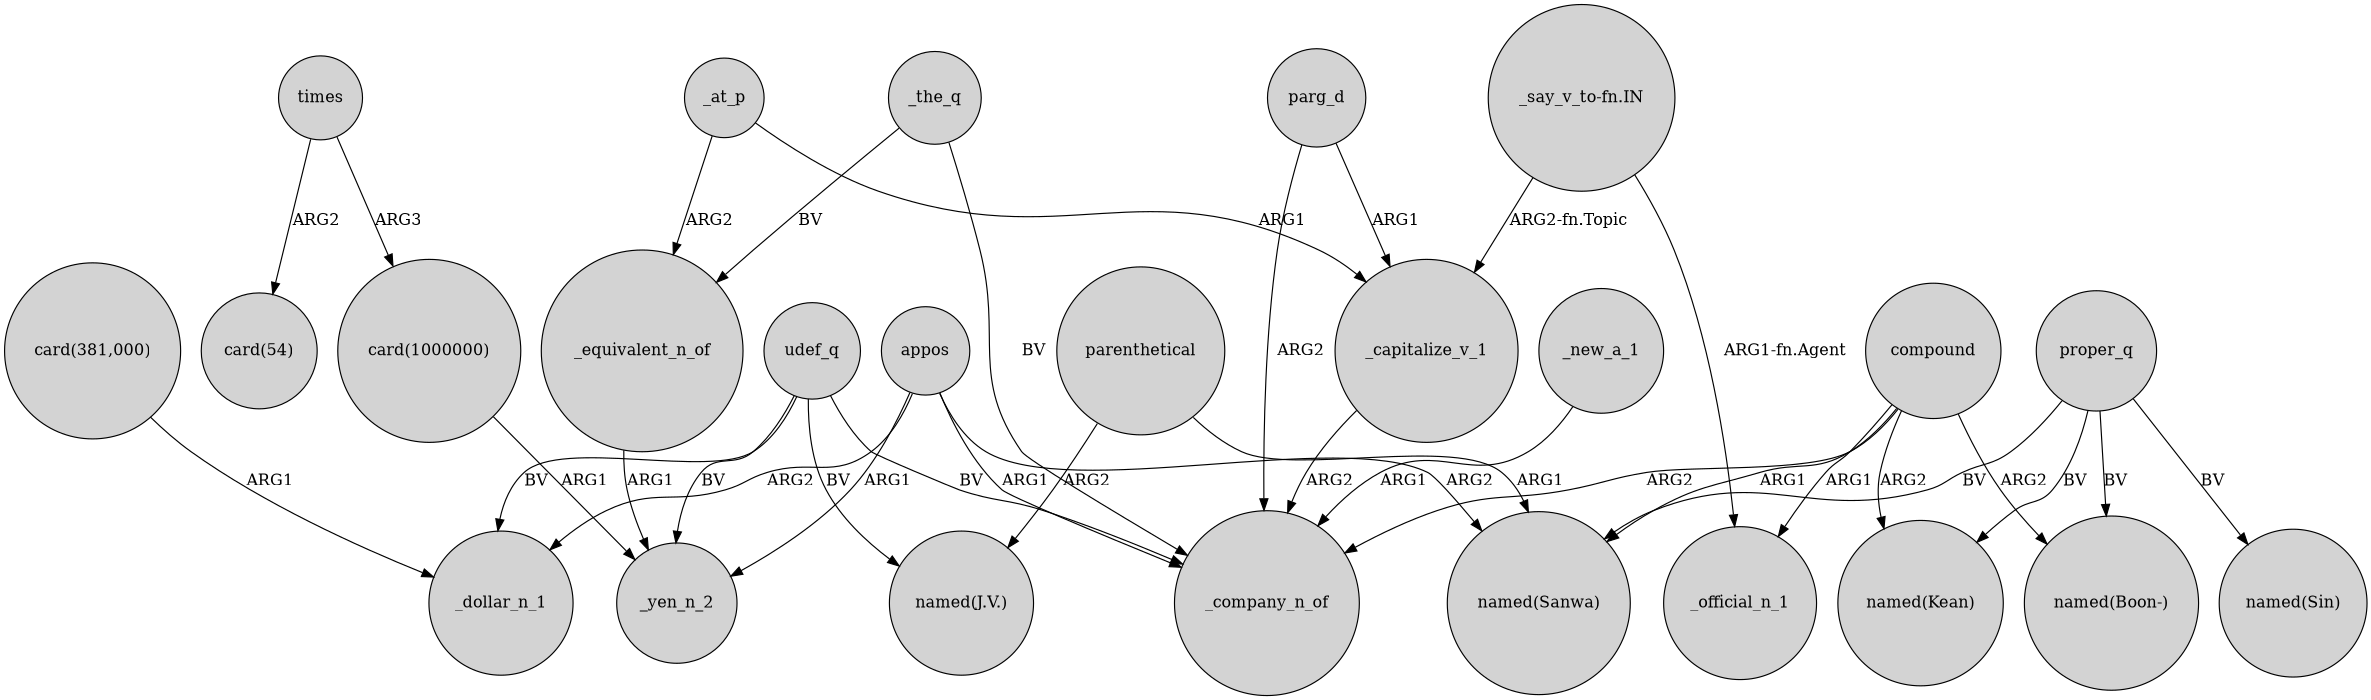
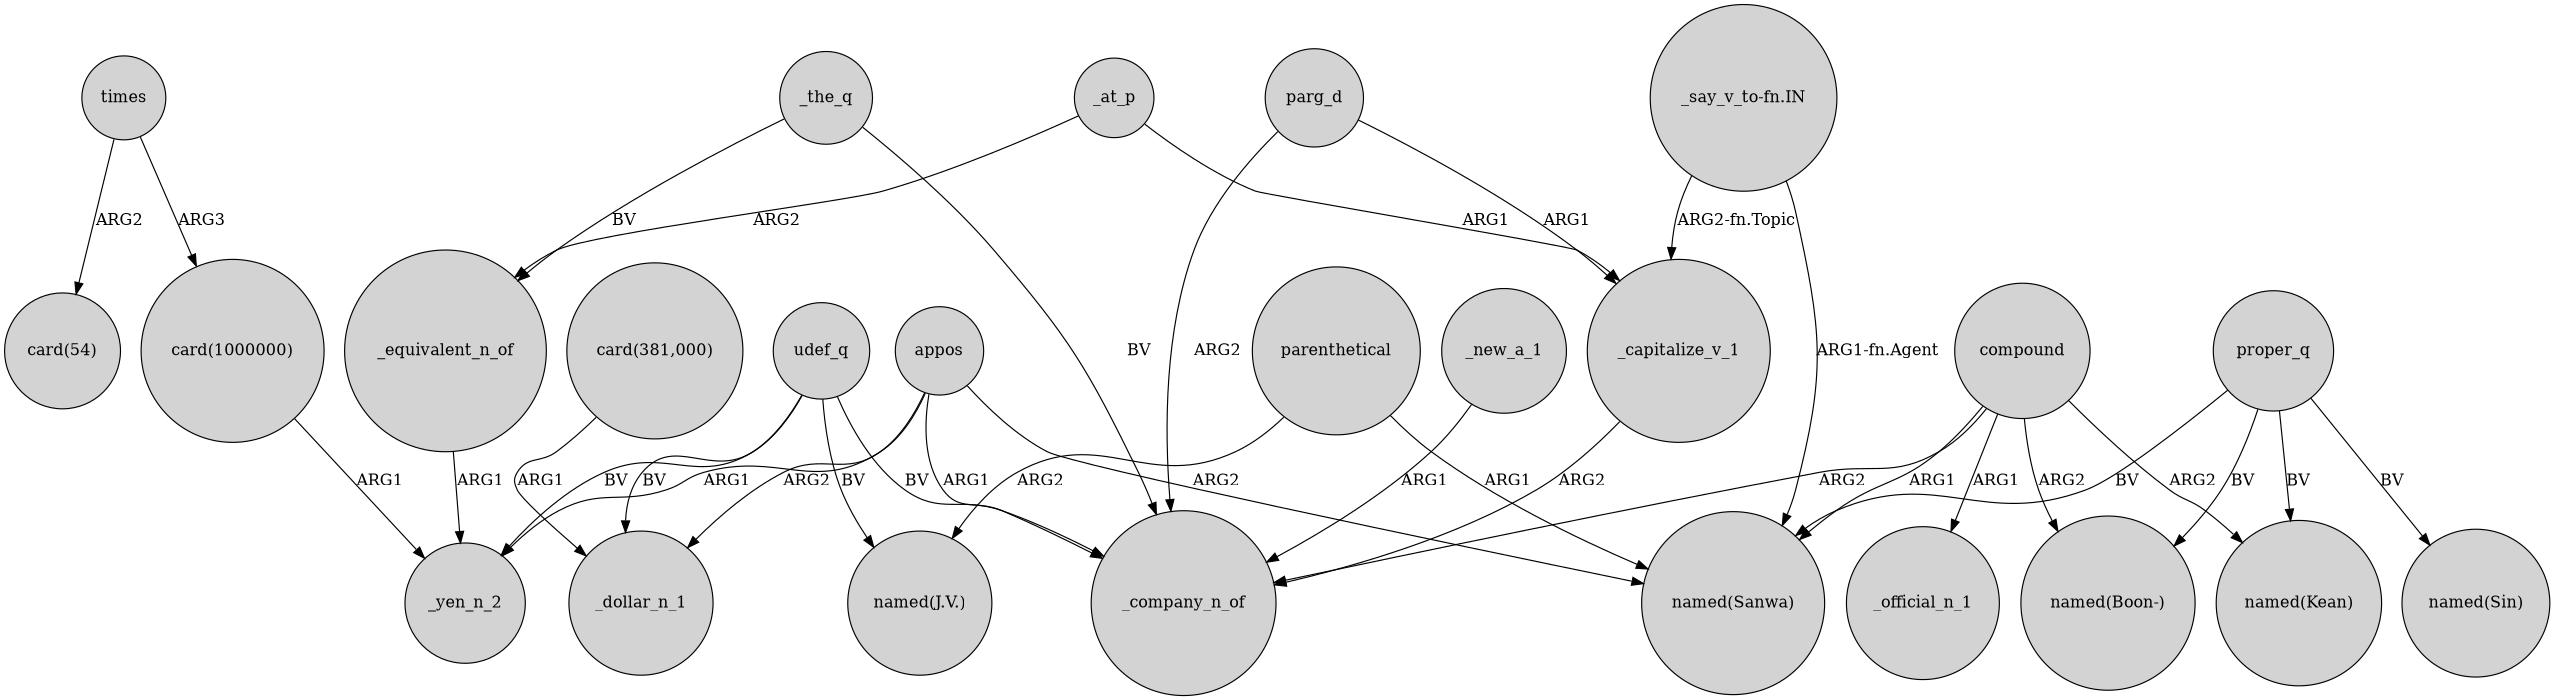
(1703, 339) -> (1817, 348)
